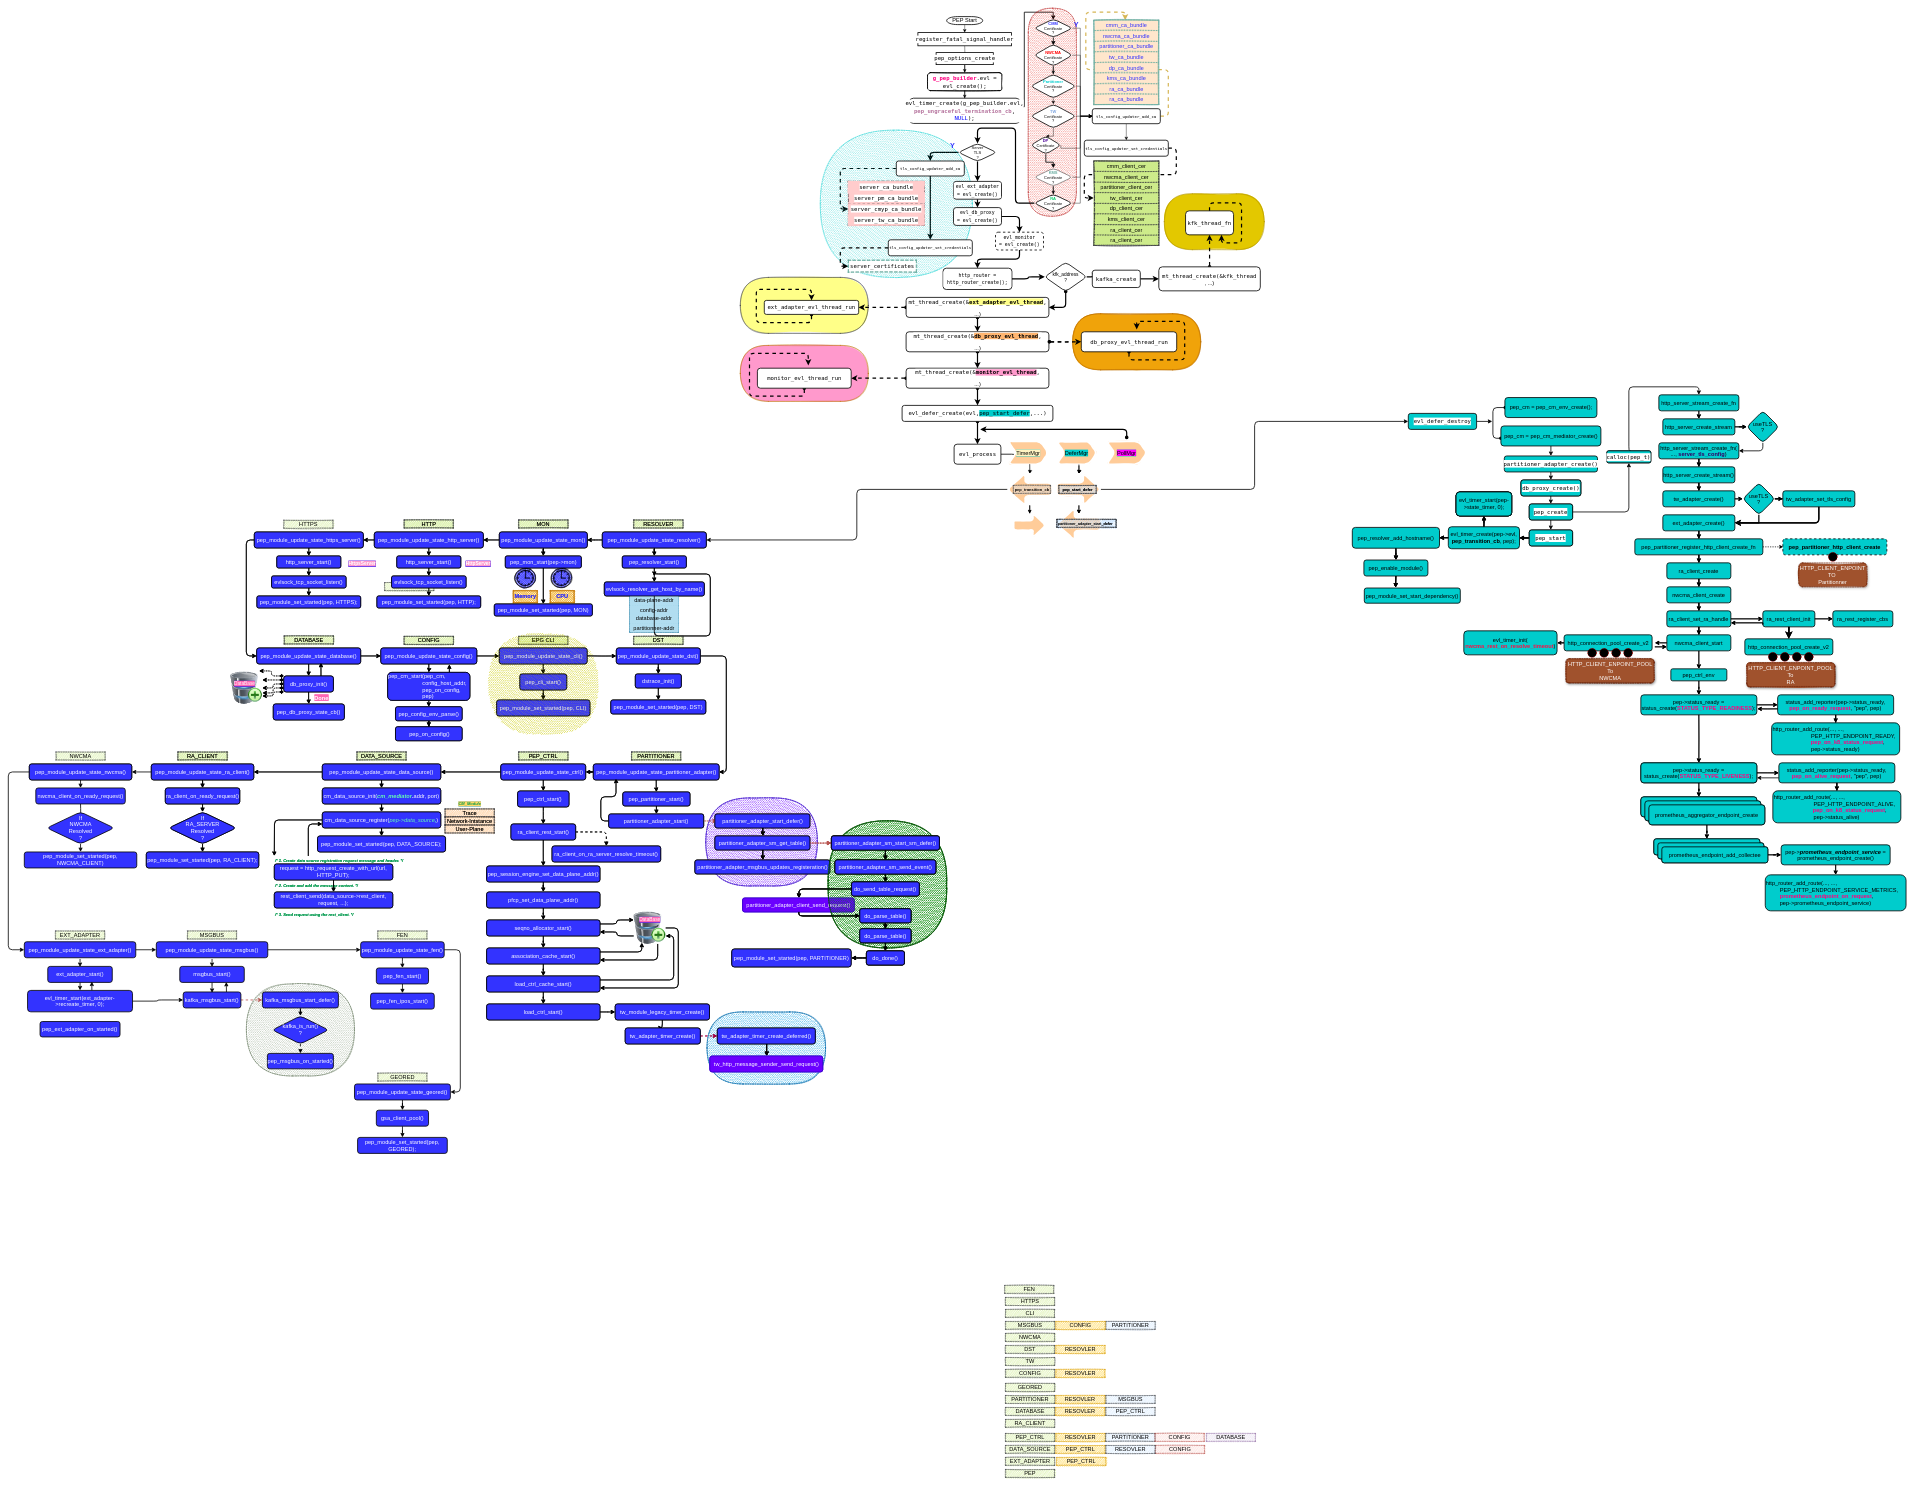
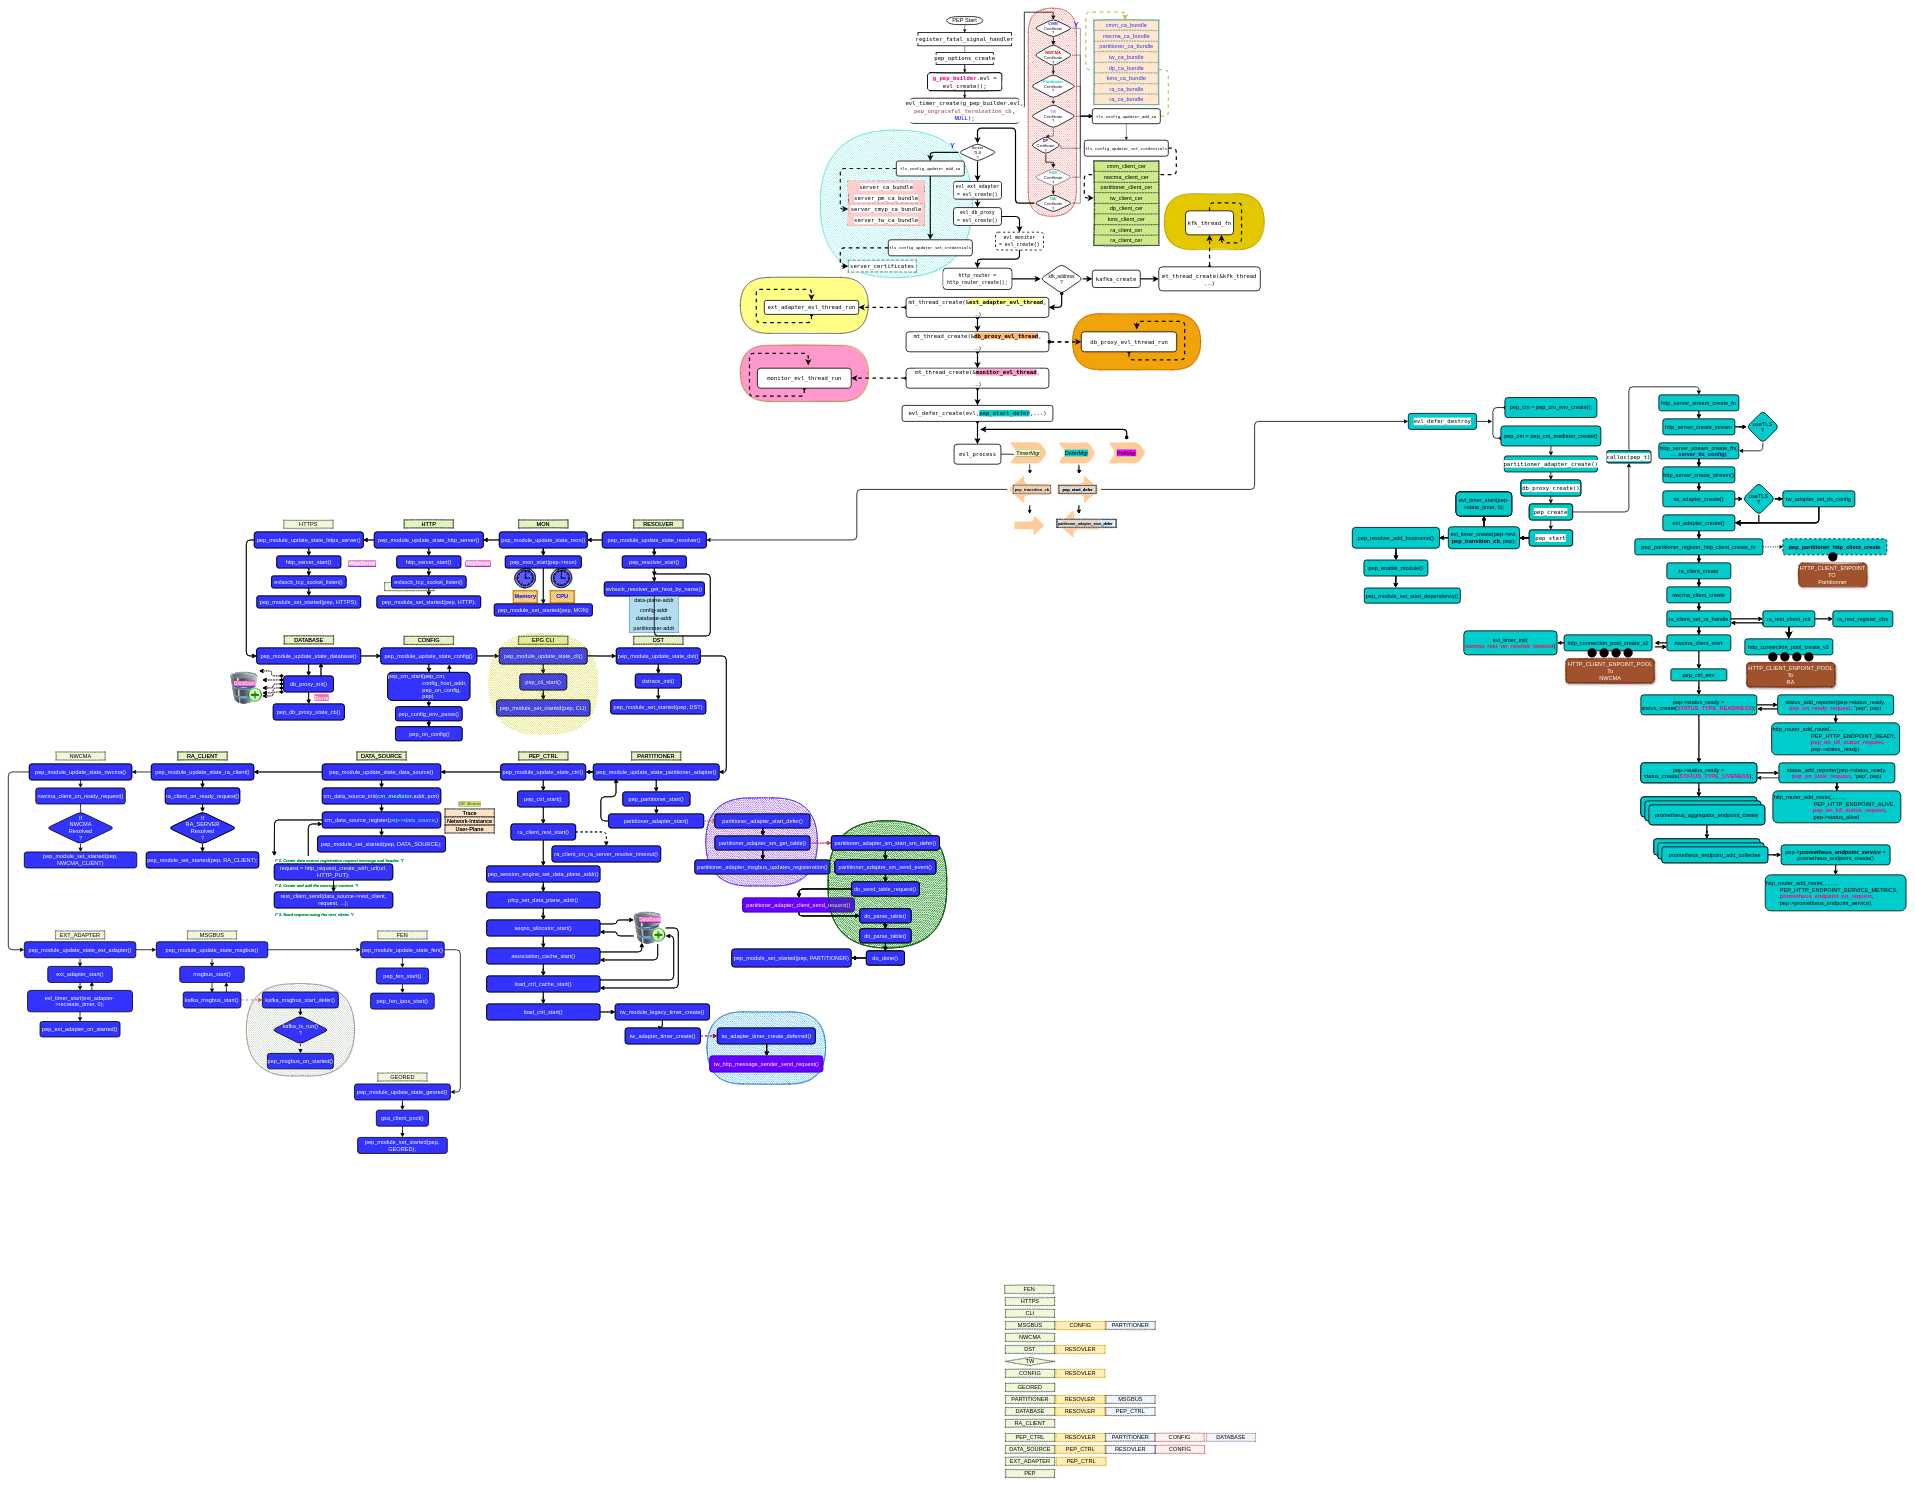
(1066, 277) -> (1062, 279)
(153, 1001) -> (80, 1019)
(1030, 1361) -> (1030, 1361)
